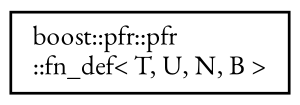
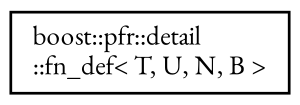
(150, 53) -> (150, 53)
